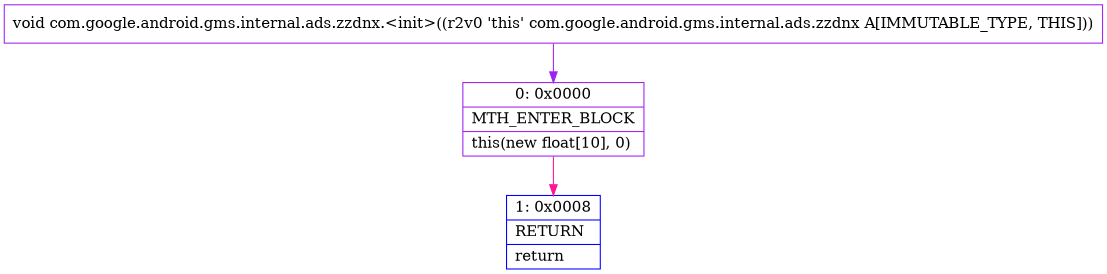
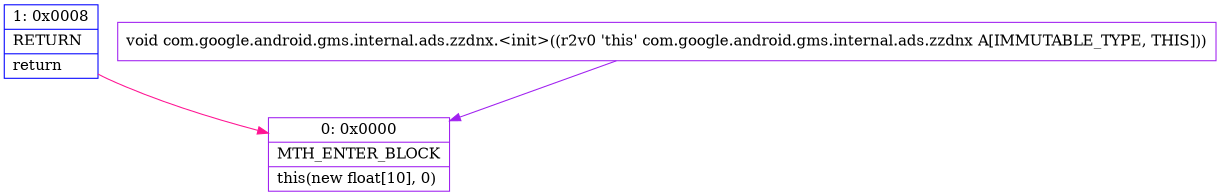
(553, 170) -> (177, 106)
